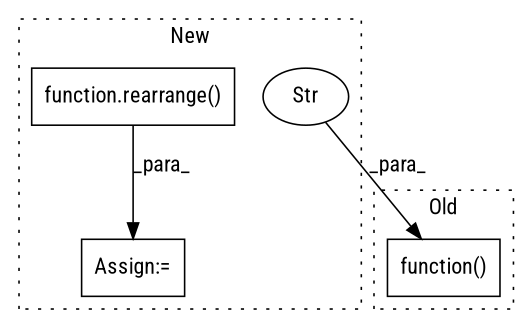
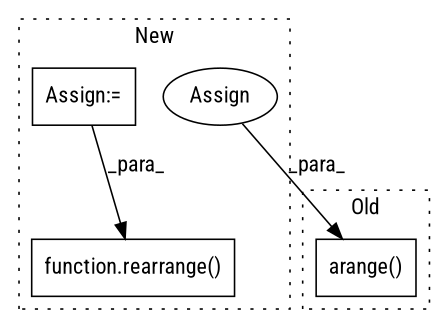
(306, 97) -> (220, 97)
(133, 174) -> (106, 174)
(444, 268) -> (366, 268)
